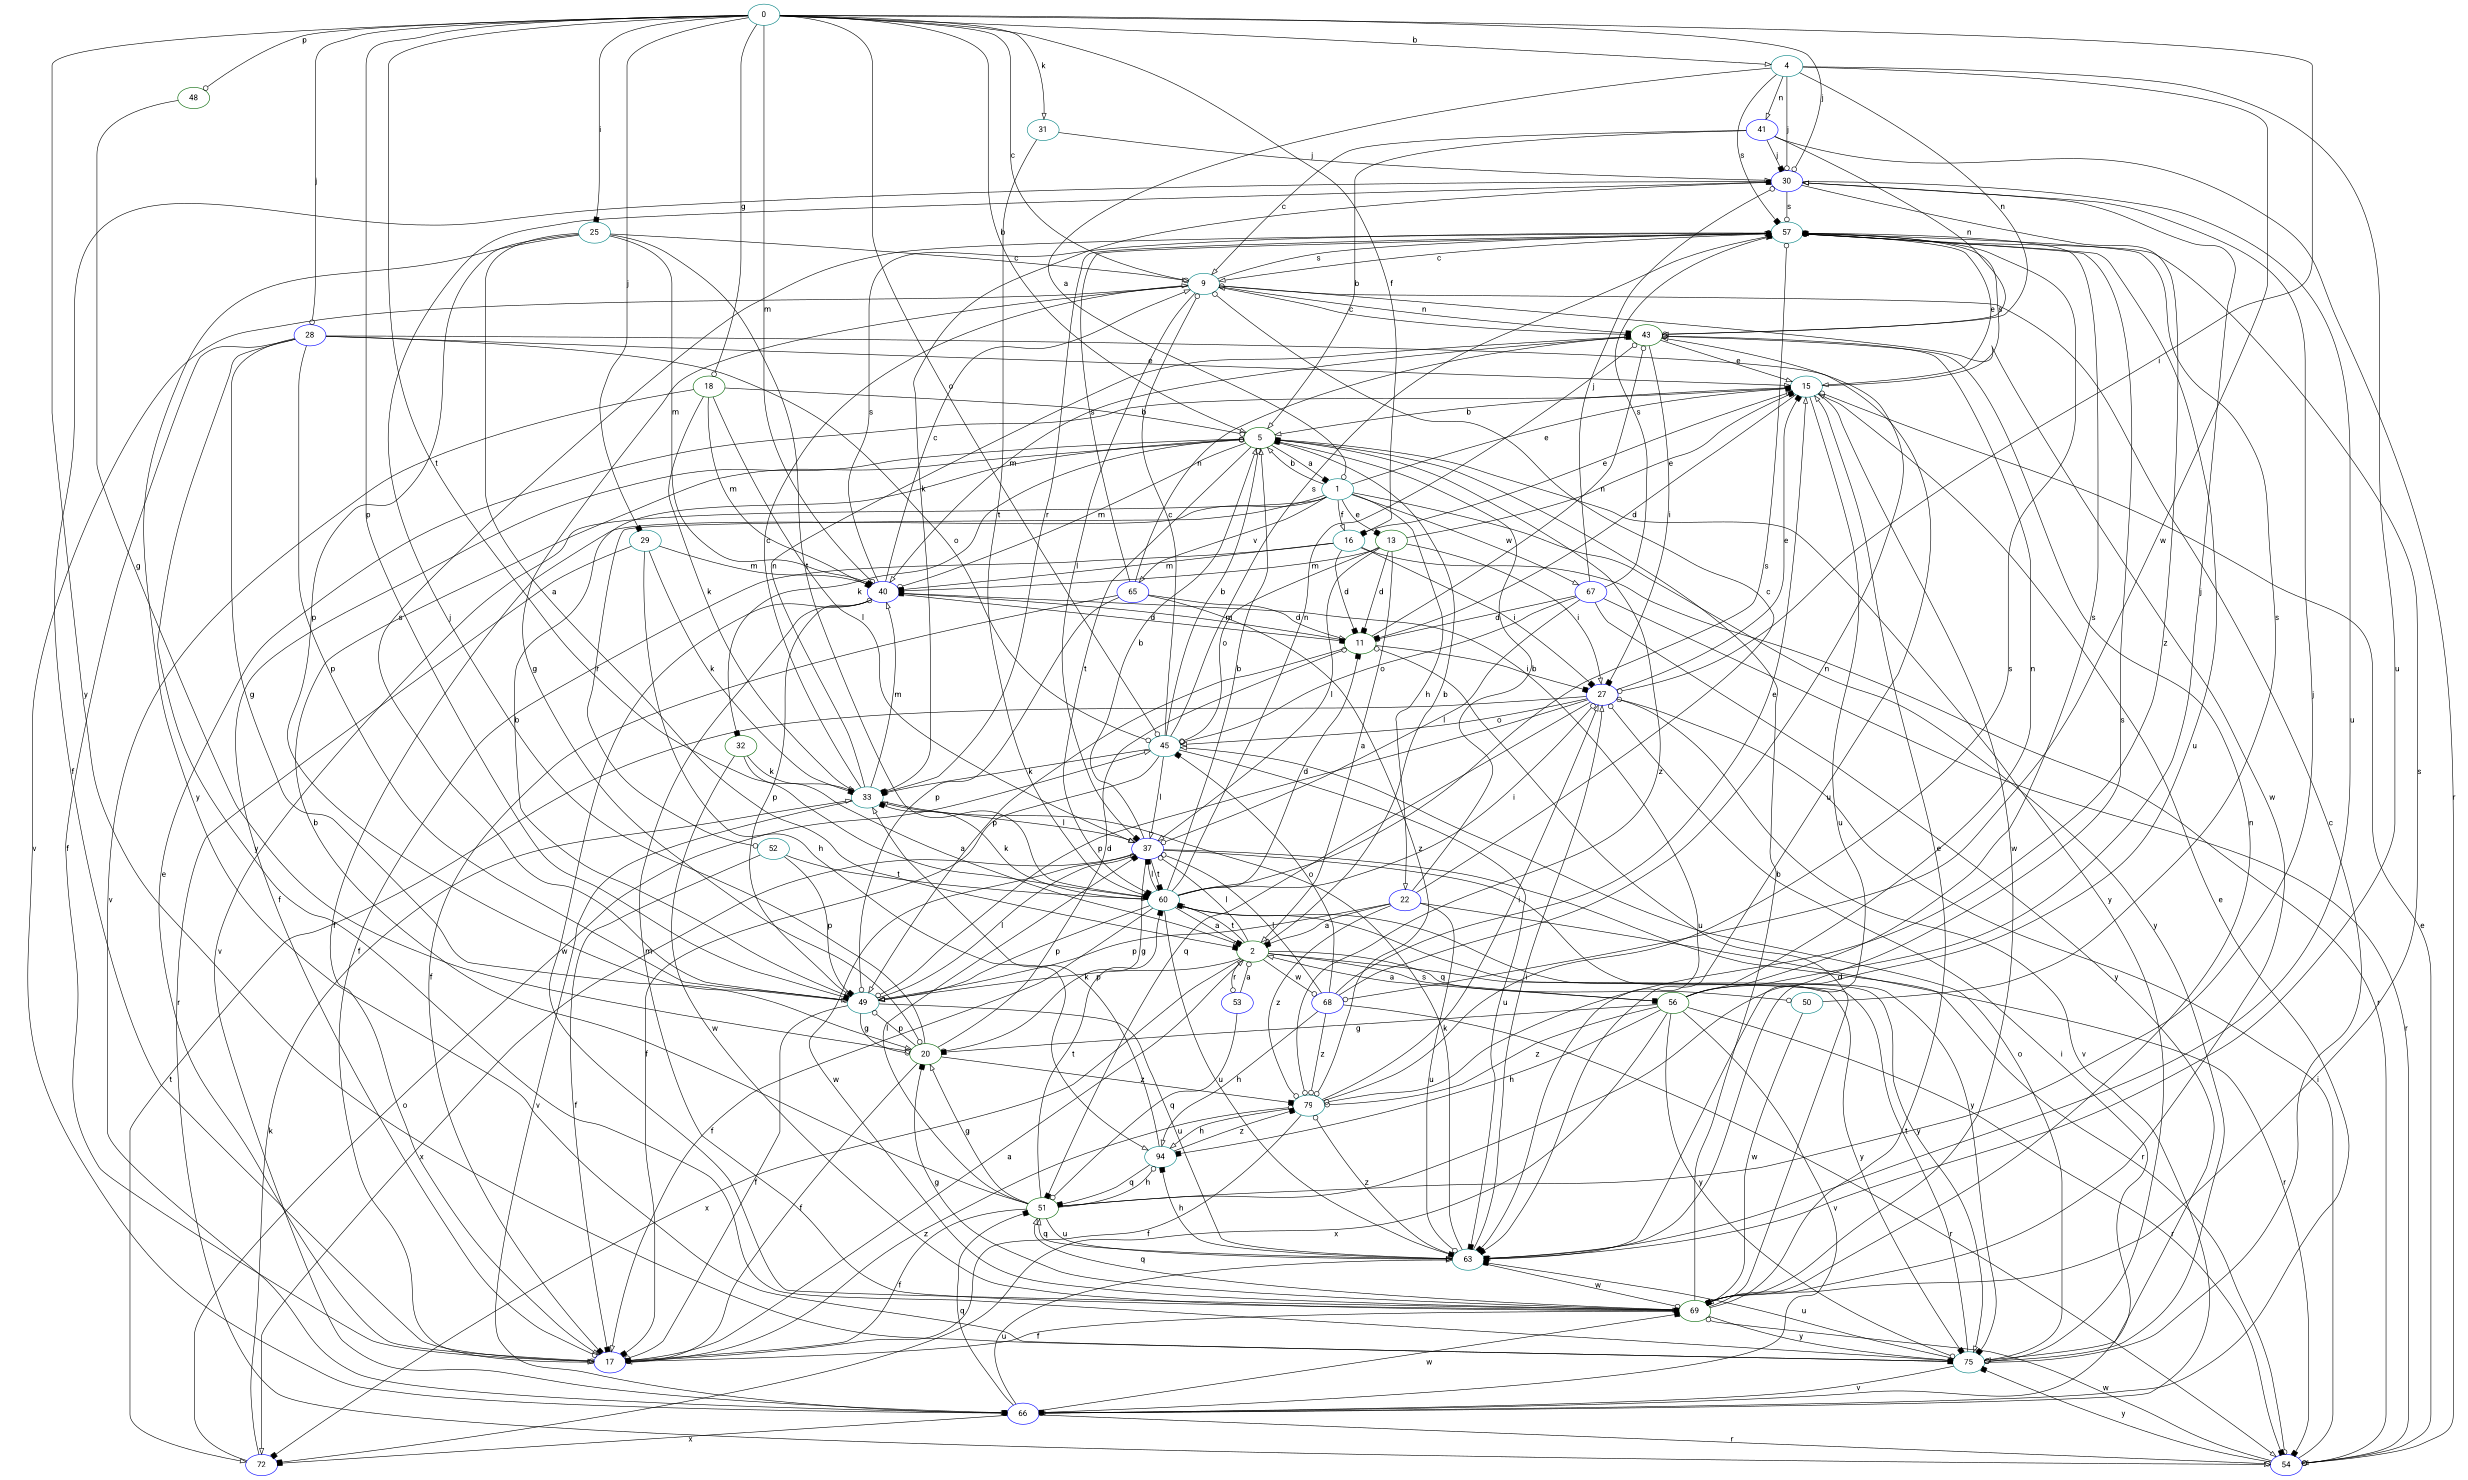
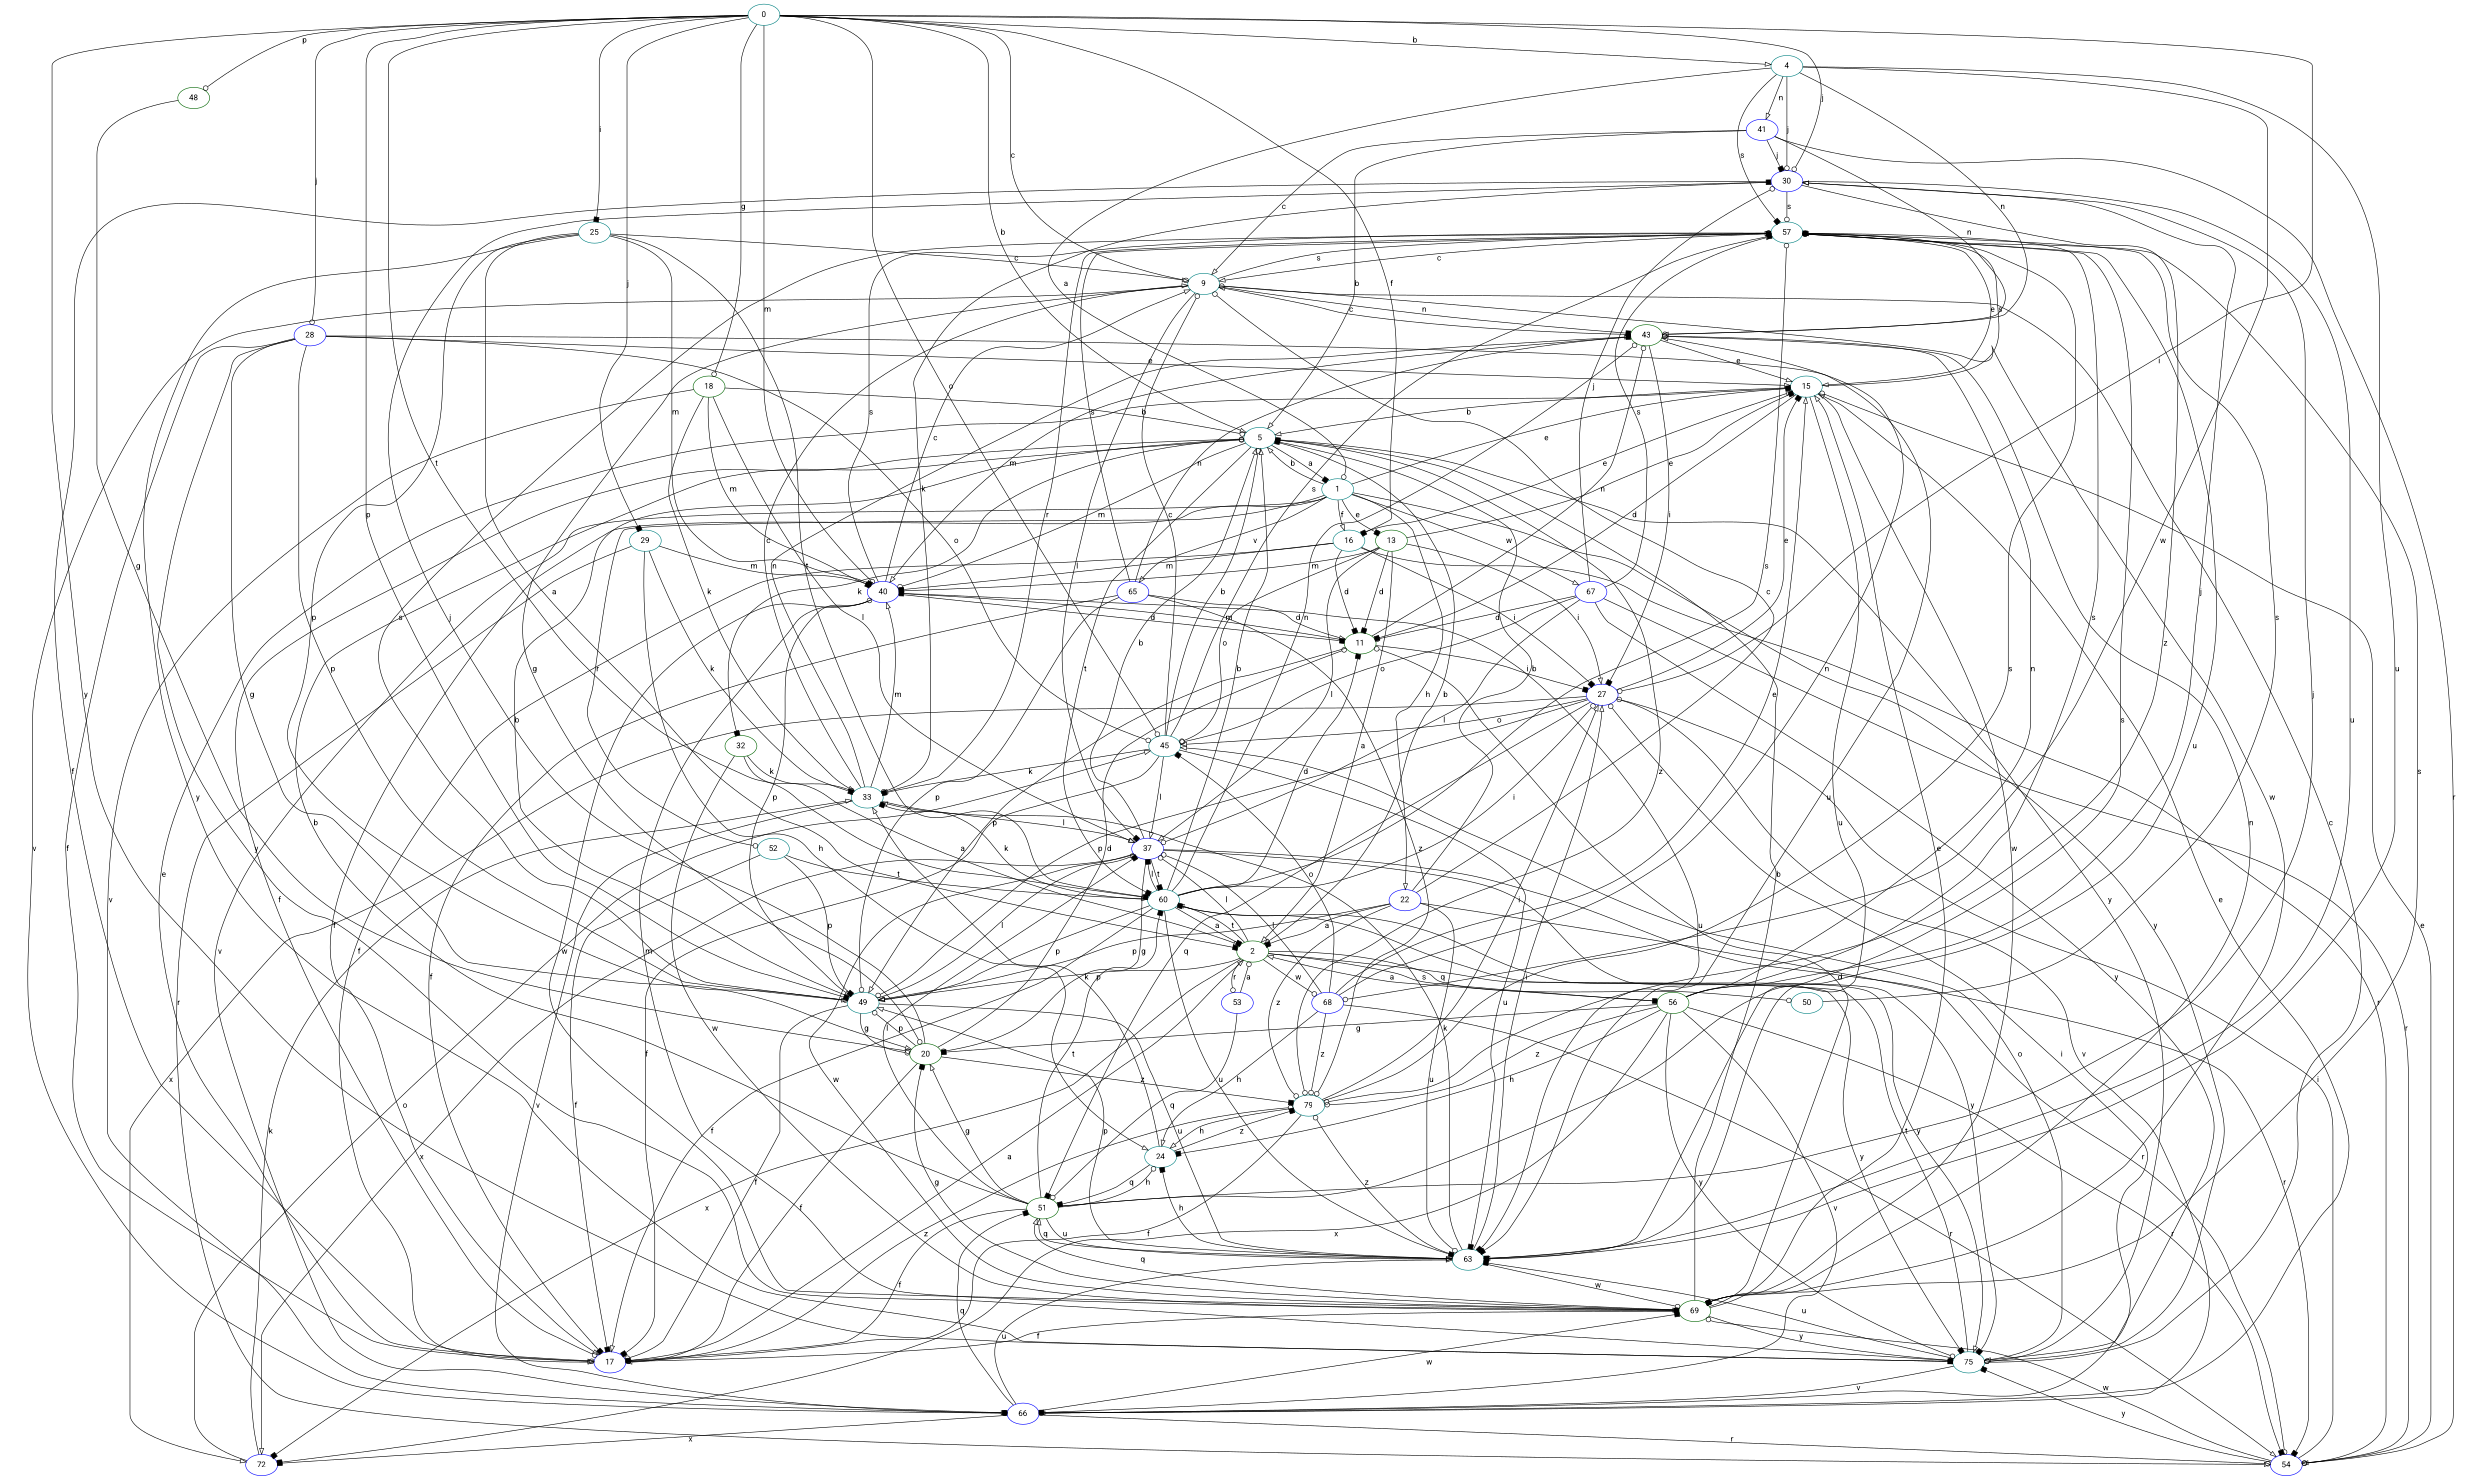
(1043, 130) -> none
(1071, 257) -> (1071, 257)
(1260, 438) -> (1260, 438)
(171, 1080) -> (171, 1080)
(1161, 1157) -> (1161, 1157)
(1748, 1159) -> none
none -> (1095, 1221)
